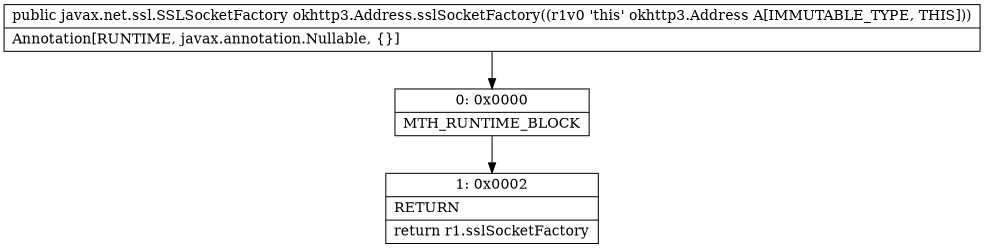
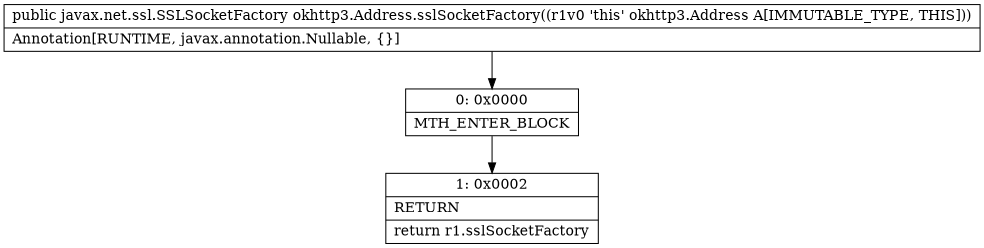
(492, 124) -> (492, 124)
